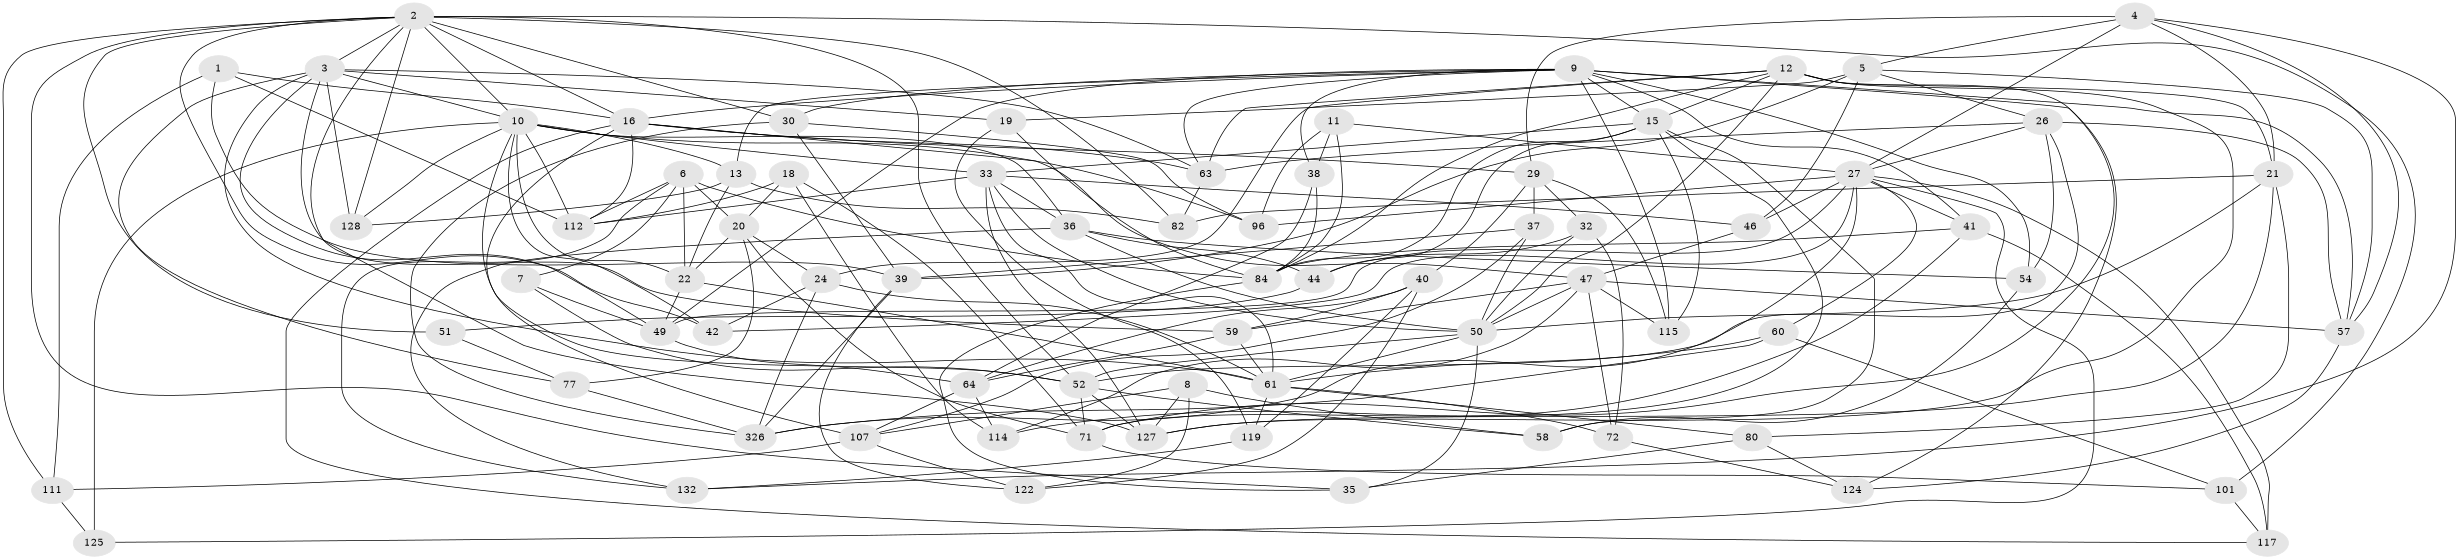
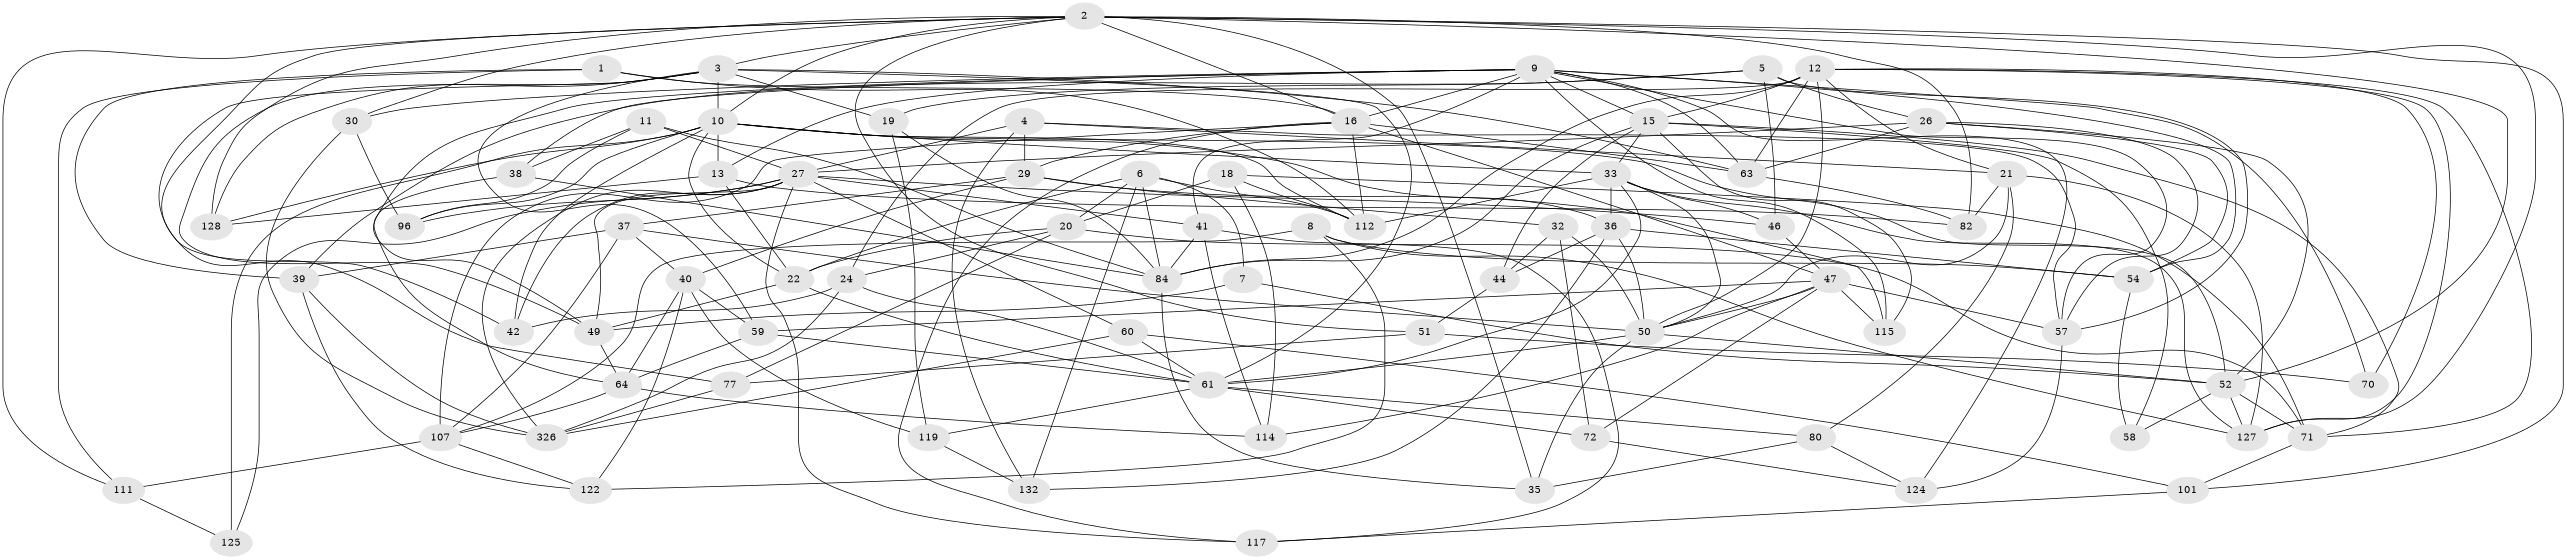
(1998, 40) -> none
(836, 187) -> none
none -> (655, 253)
none -> (2369, 385)
(1364, 416) -> (1699, 263)
